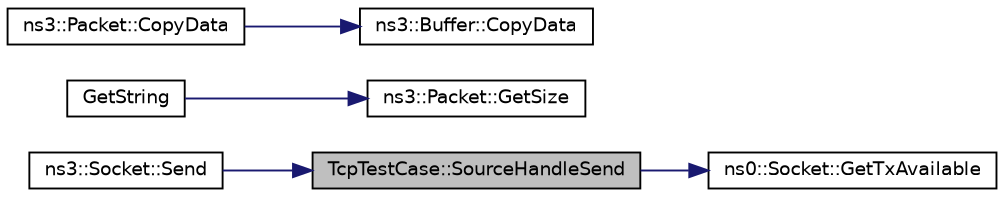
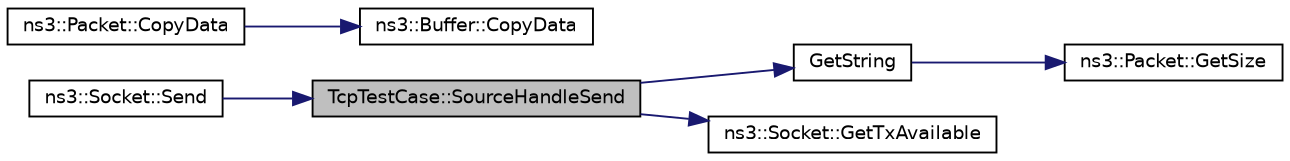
none -> (707, 76)
(853, 170) -> (853, 135)
